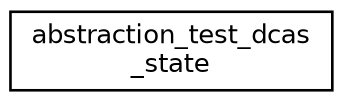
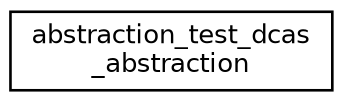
(171, 51) -> (171, 51)
